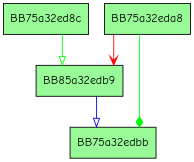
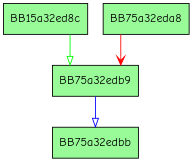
(46, 19) -> (46, 19)
(139, 76) -> none
(80, 81) -> (95, 81)
